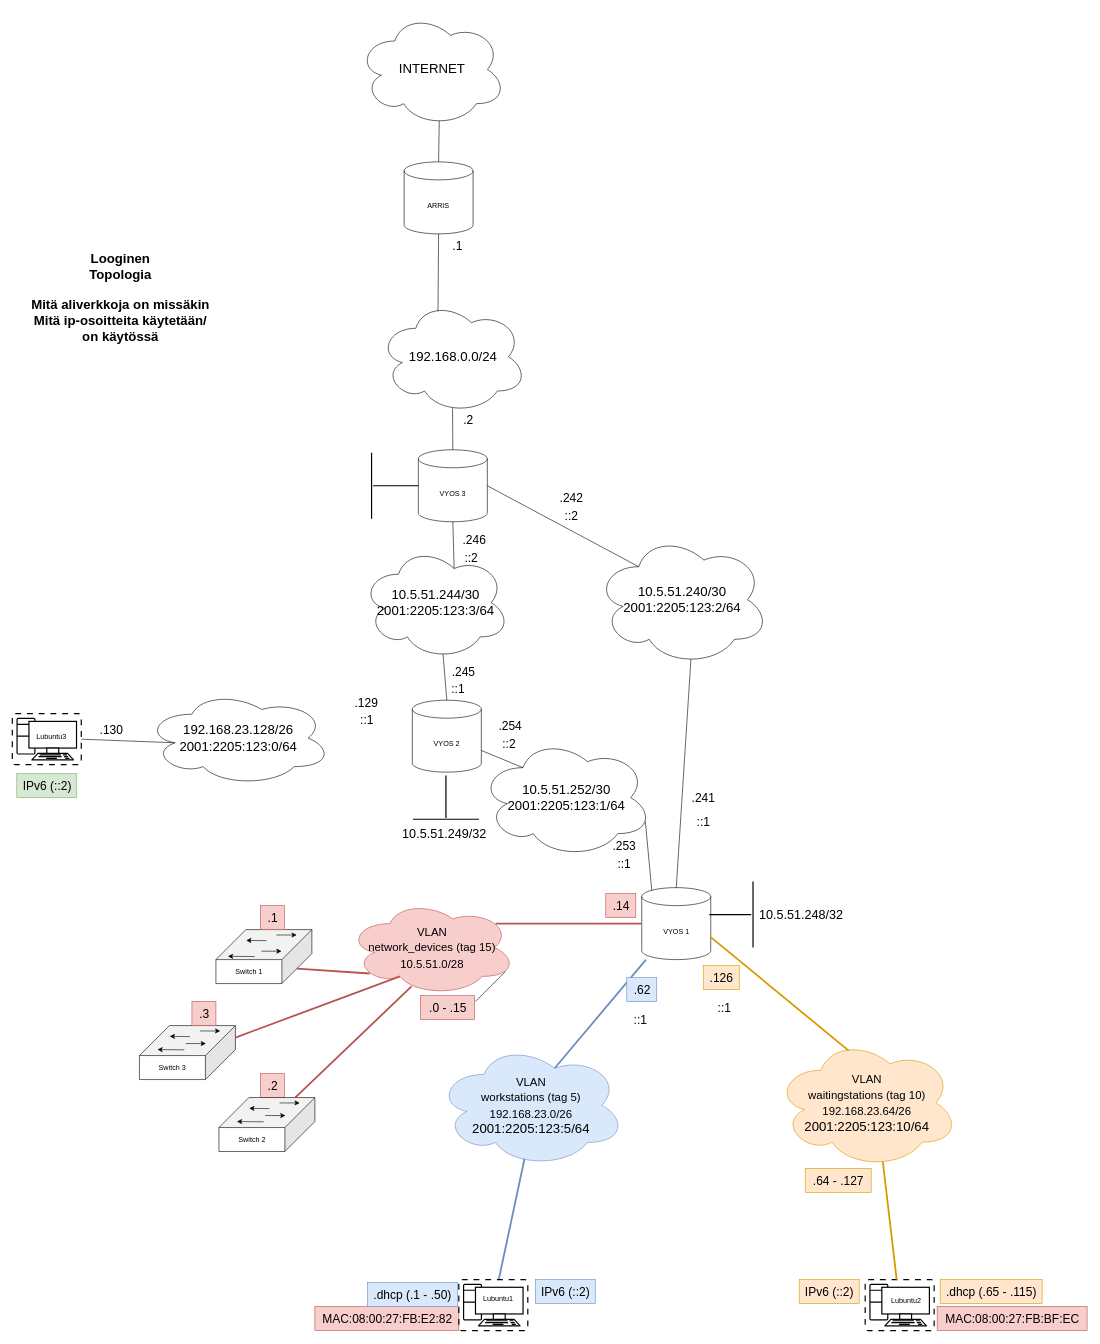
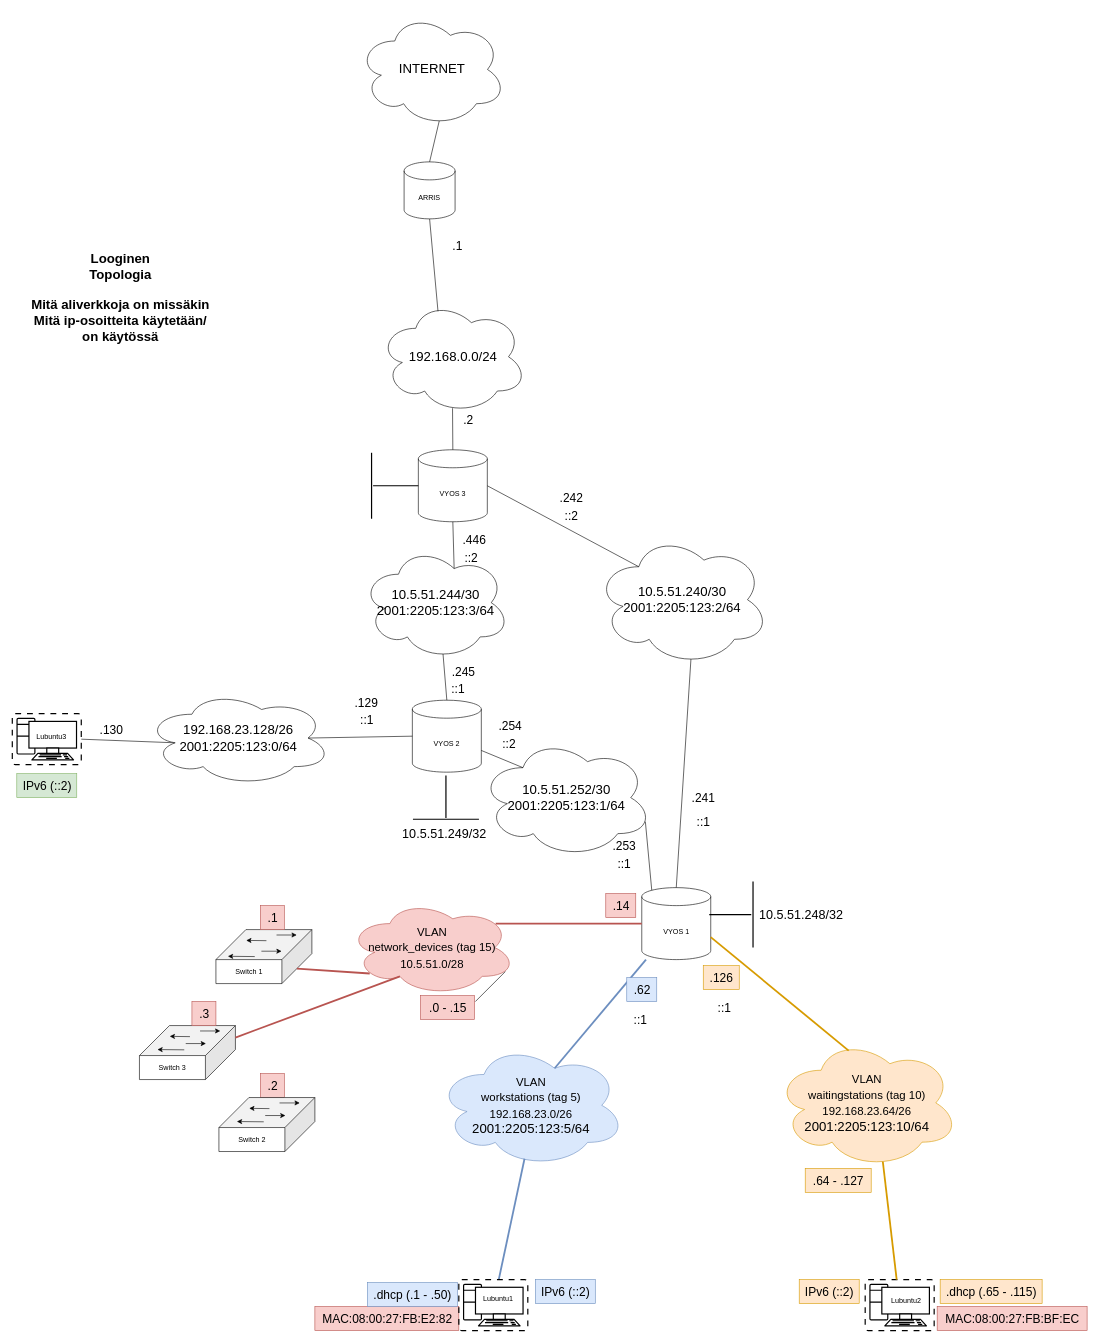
(439, 198) -> (430, 190)
(475, 540) -> (475, 540)
none -> (361, 737)
(353, 1042) -> none
